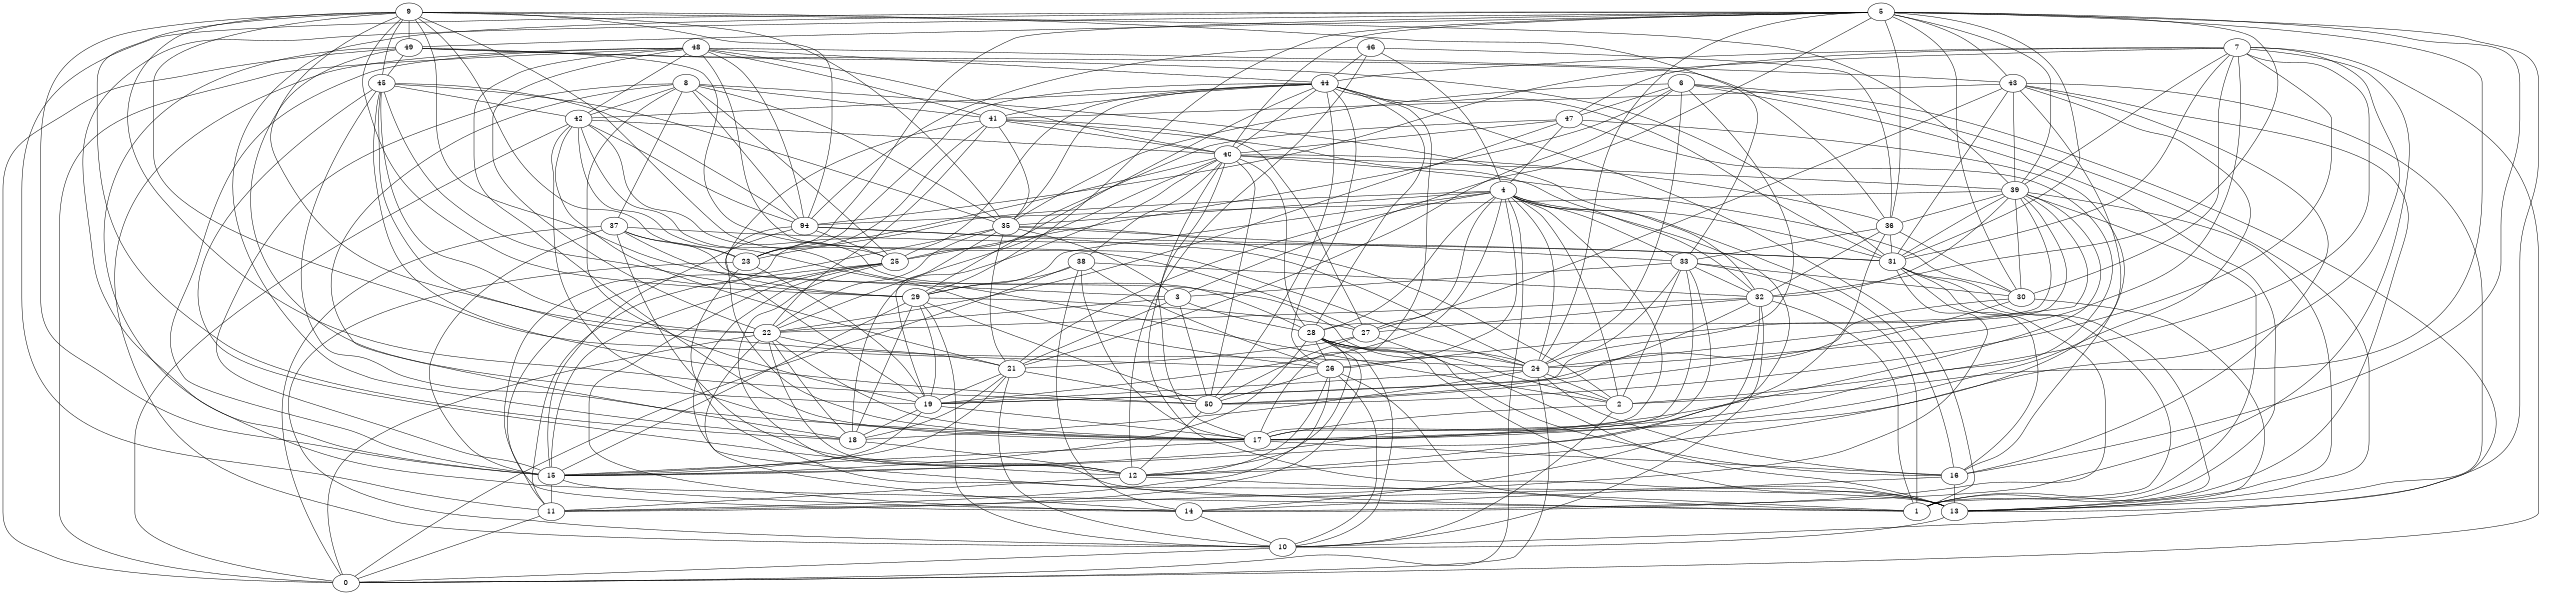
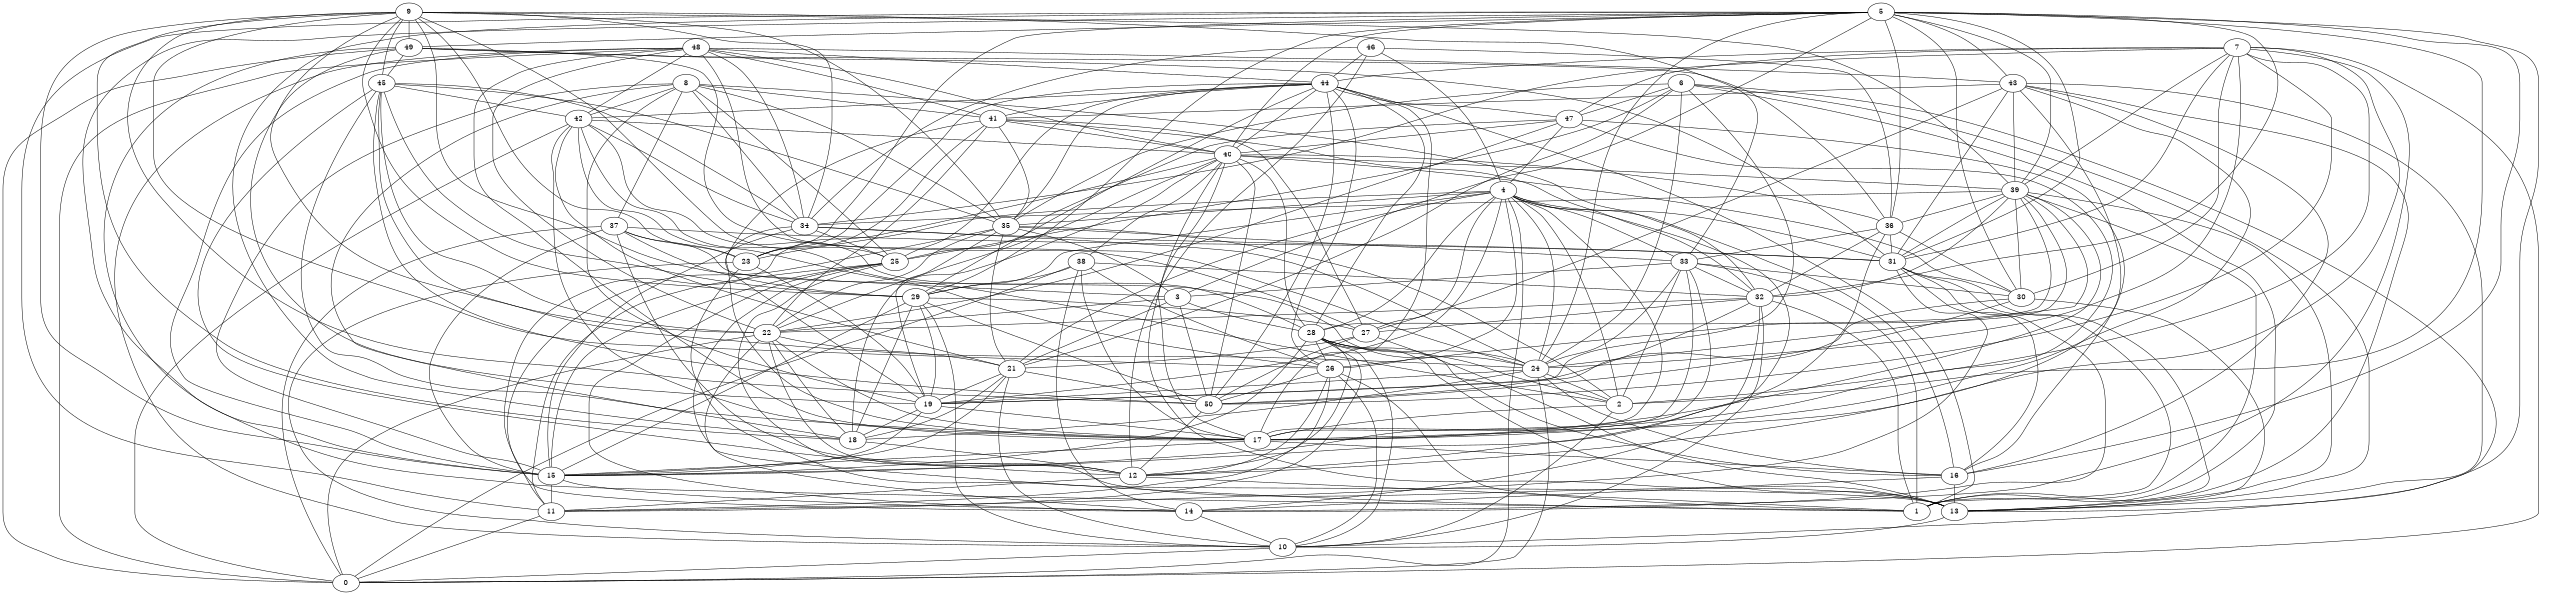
(1664, 138) -> (1451, 106)
(805, 226) -> (805, 226)
